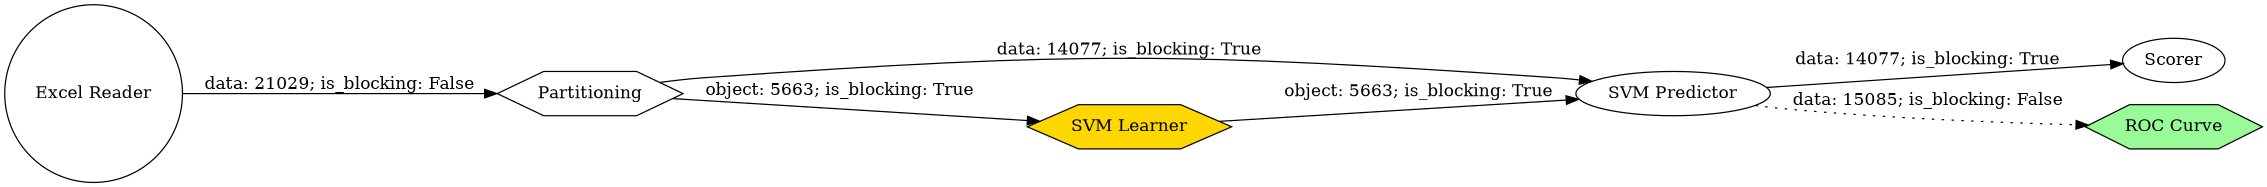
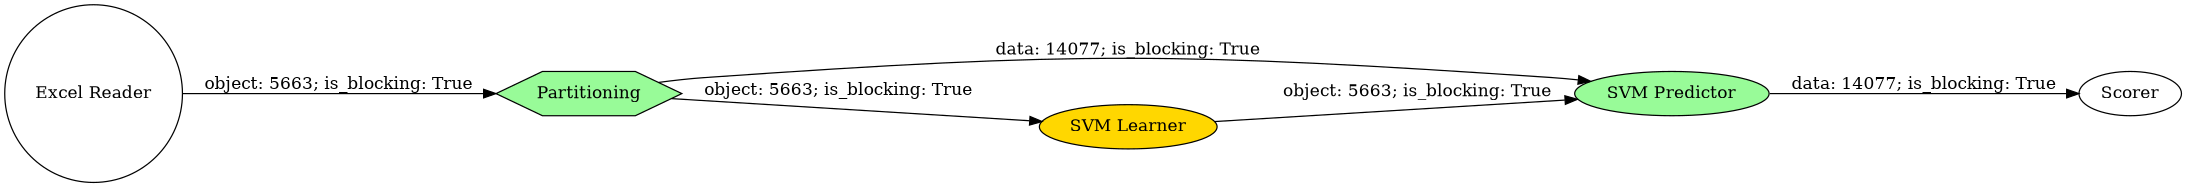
(340, 84) -> (339, 84)
(590, 94) -> (589, 94)
(1673, 94) -> (1672, 94)
(1129, 127) -> (1128, 127)
(2174, 127) -> none
